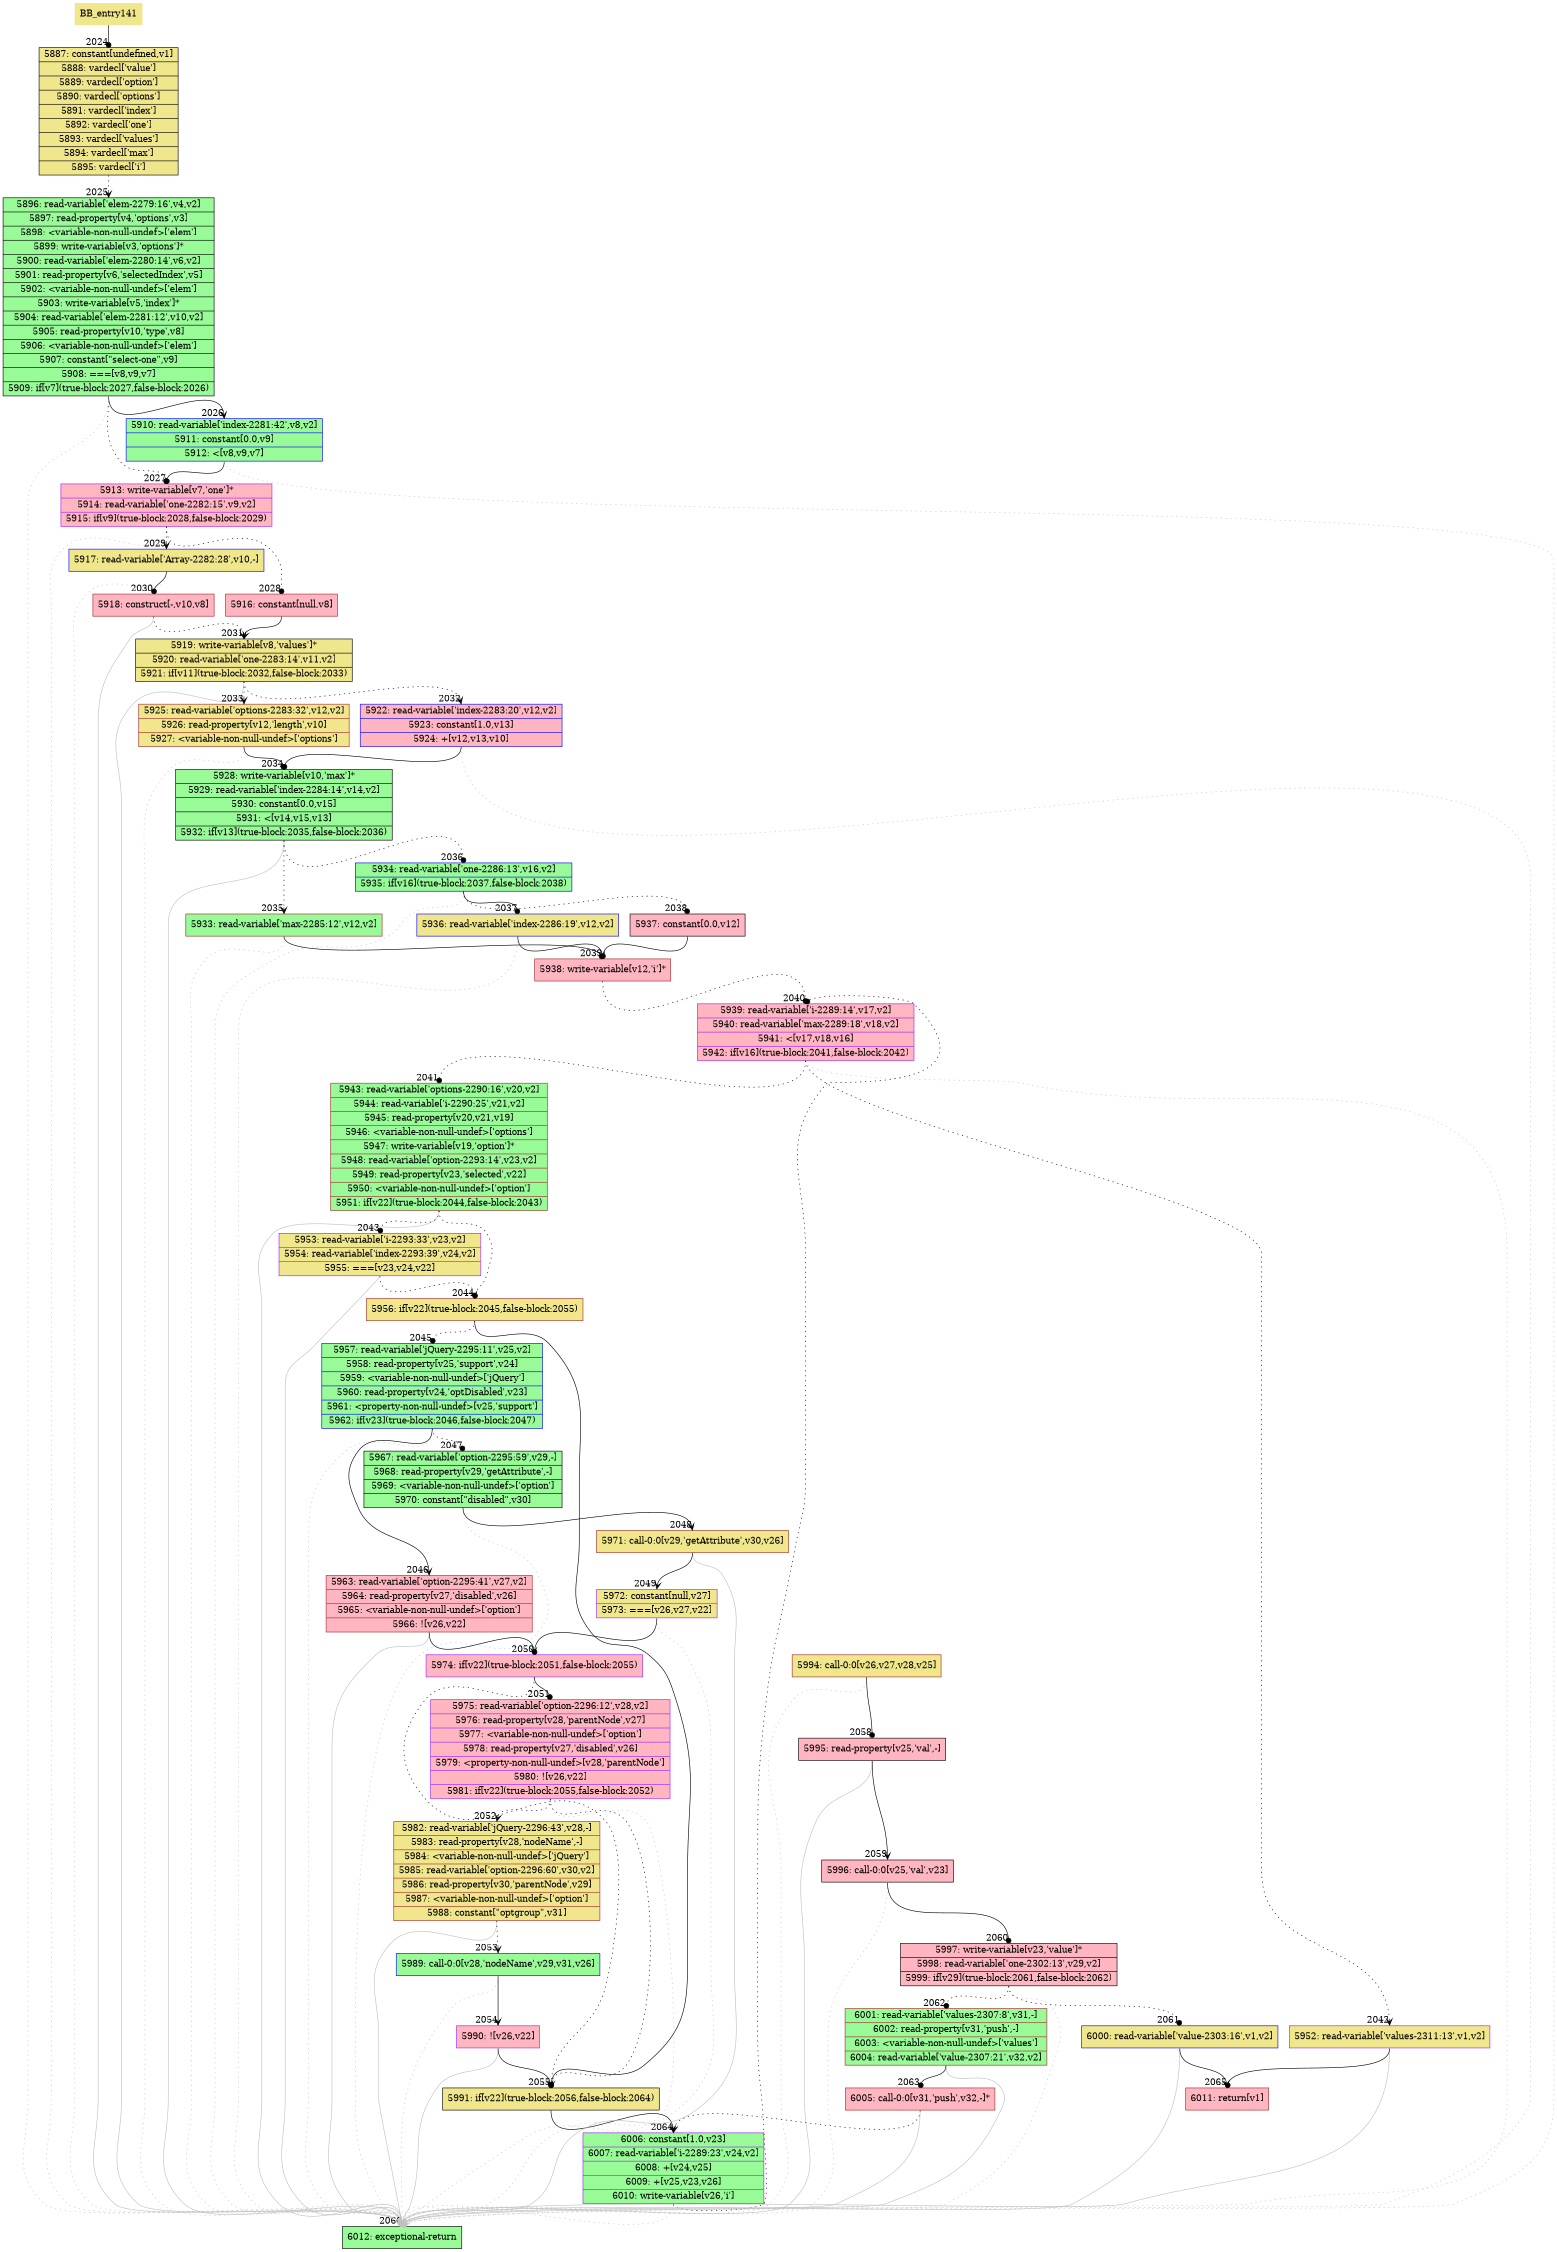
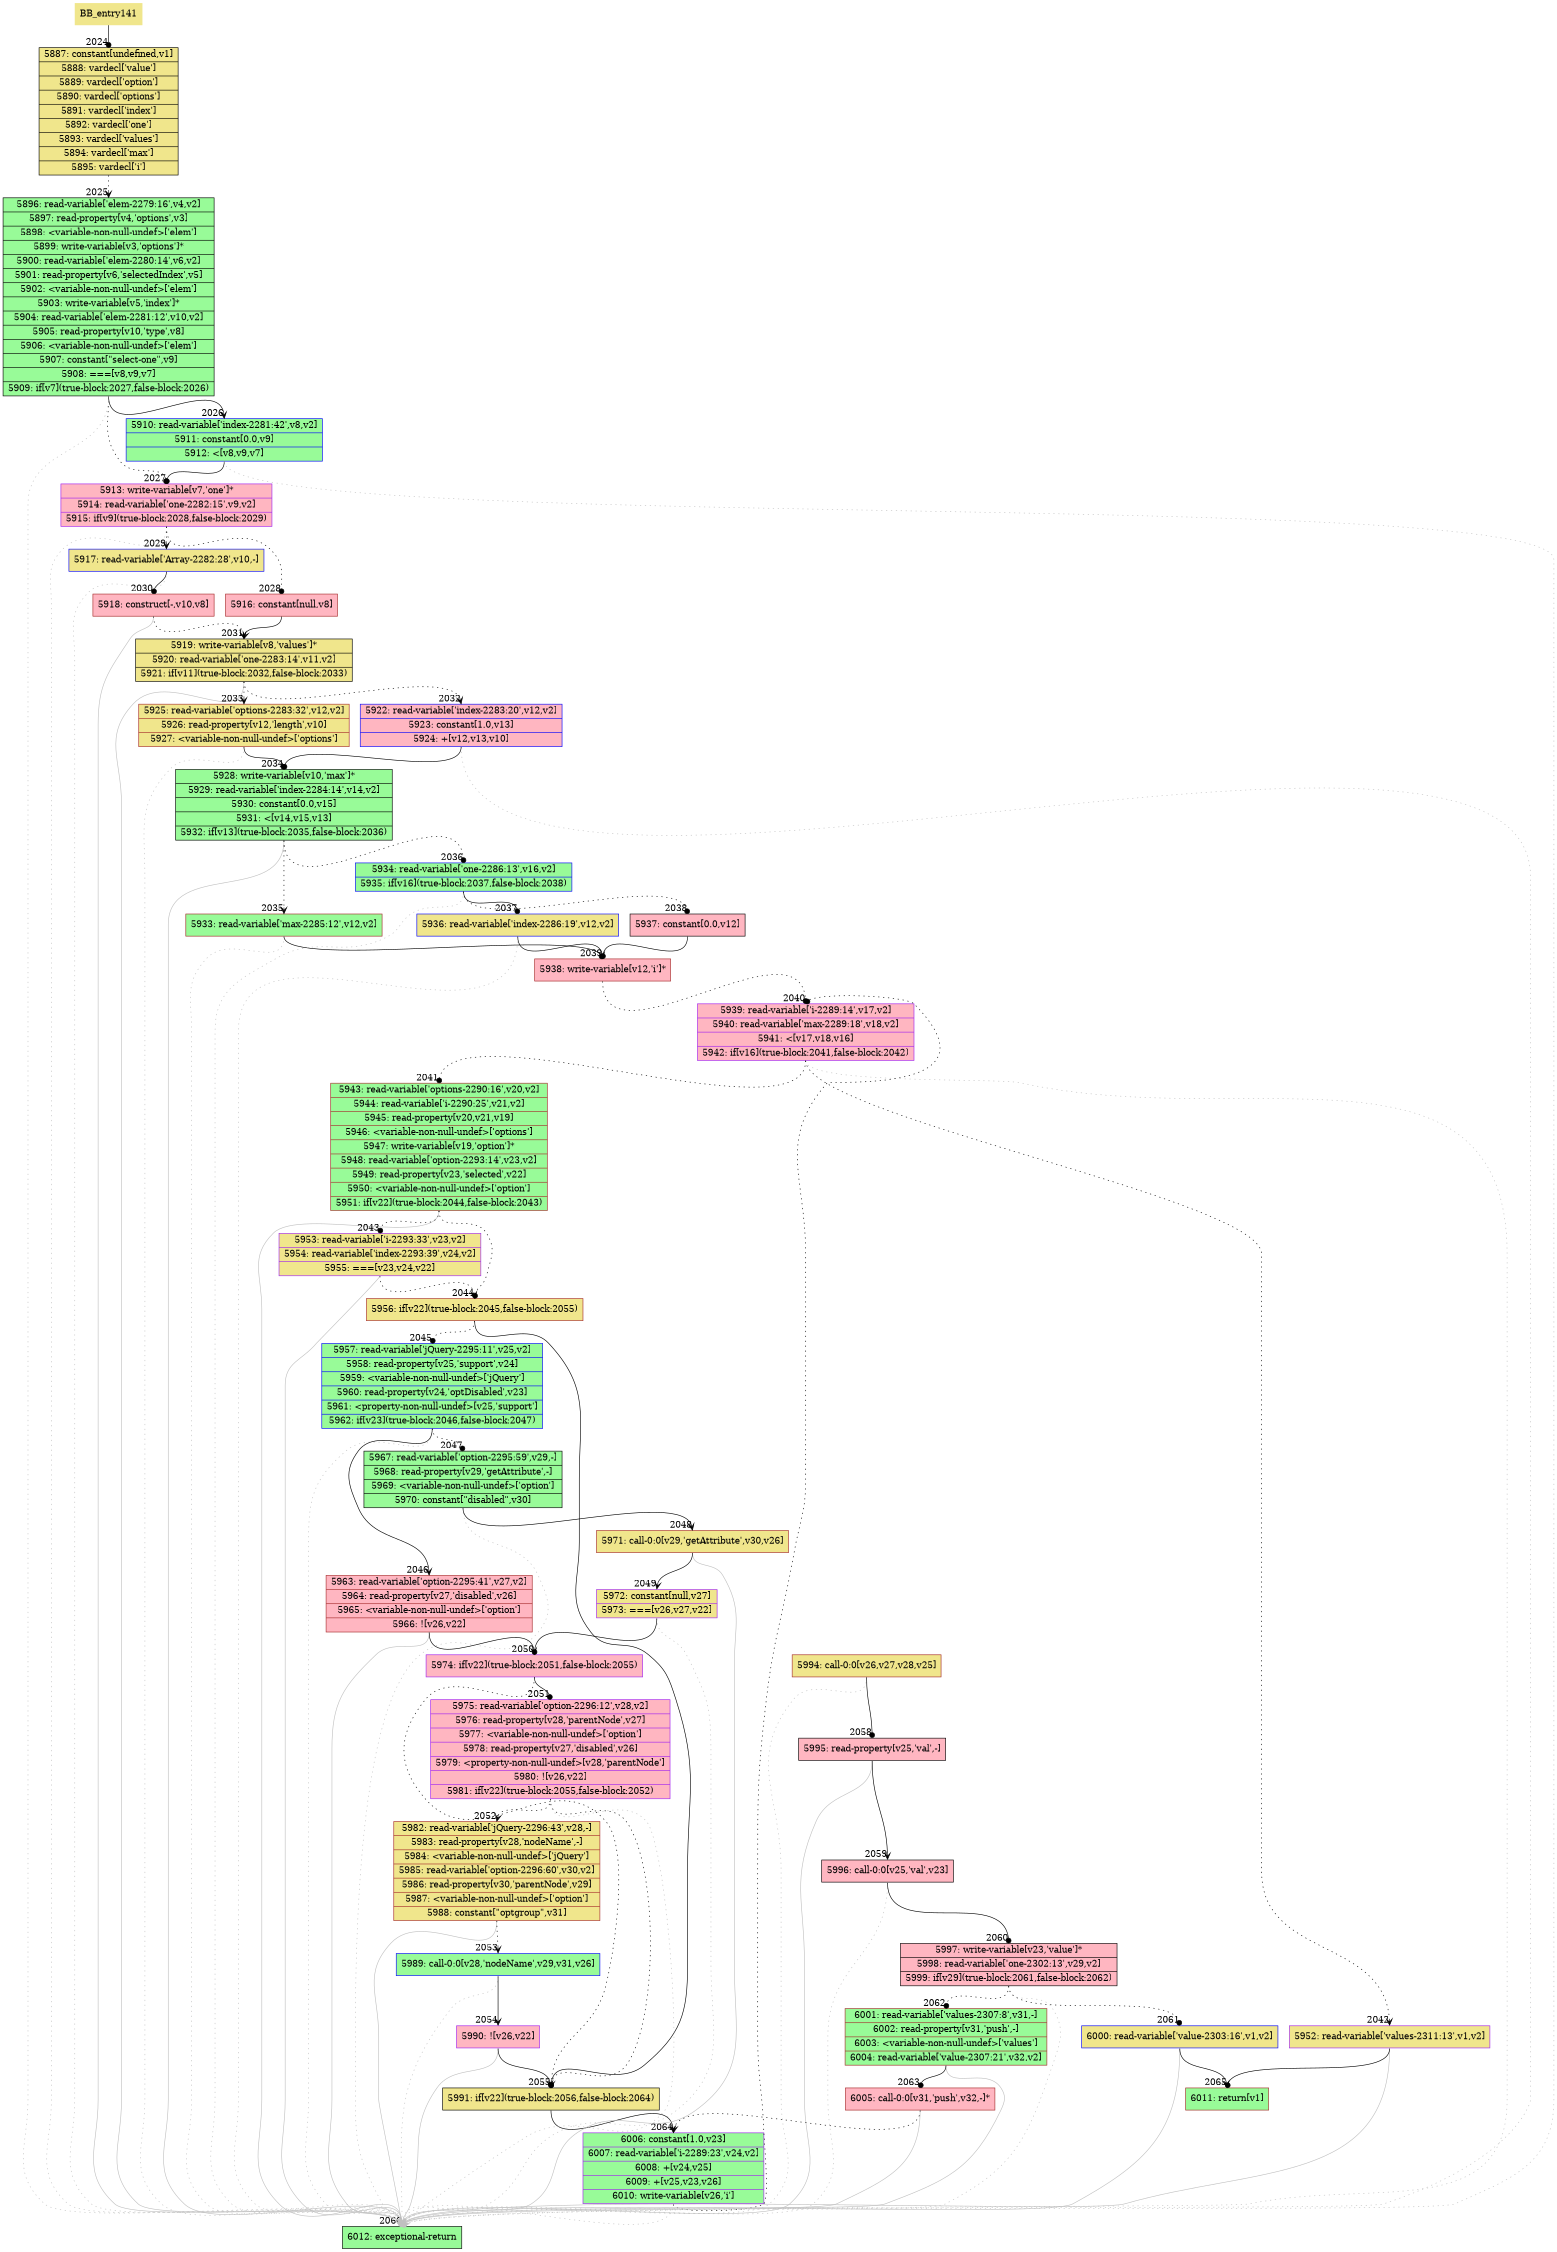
(1227, 2099) -> (1227, 2099)
